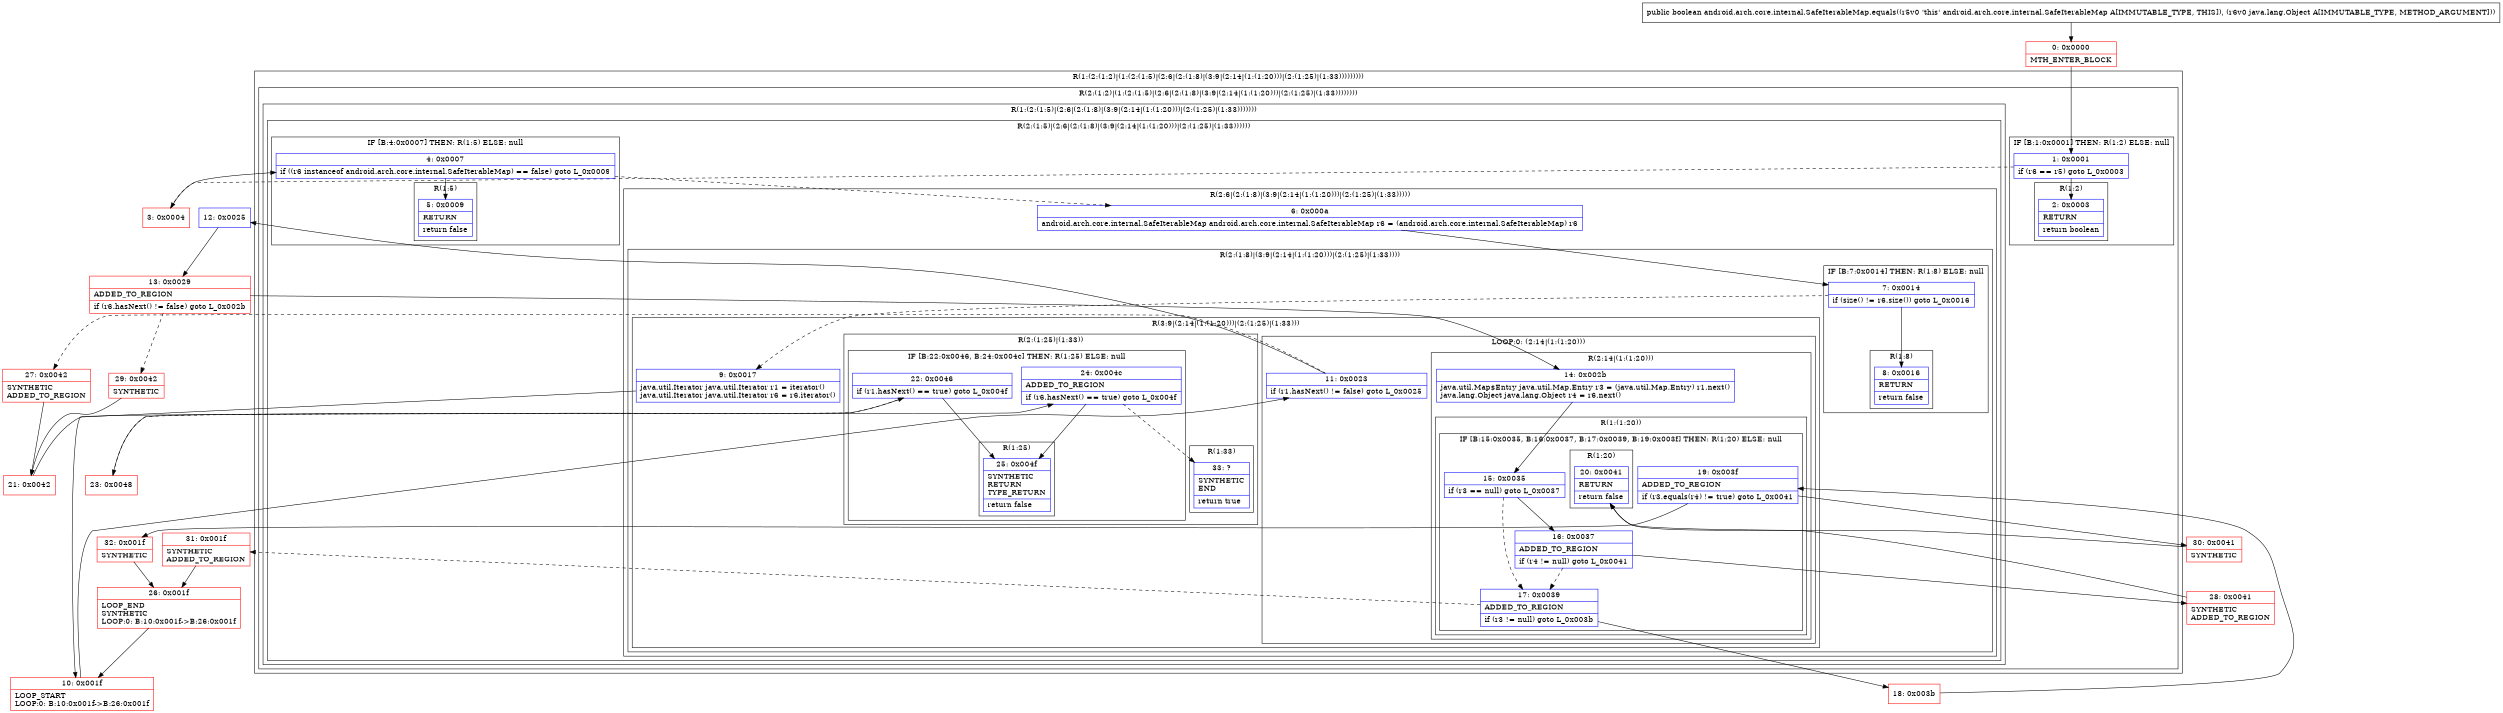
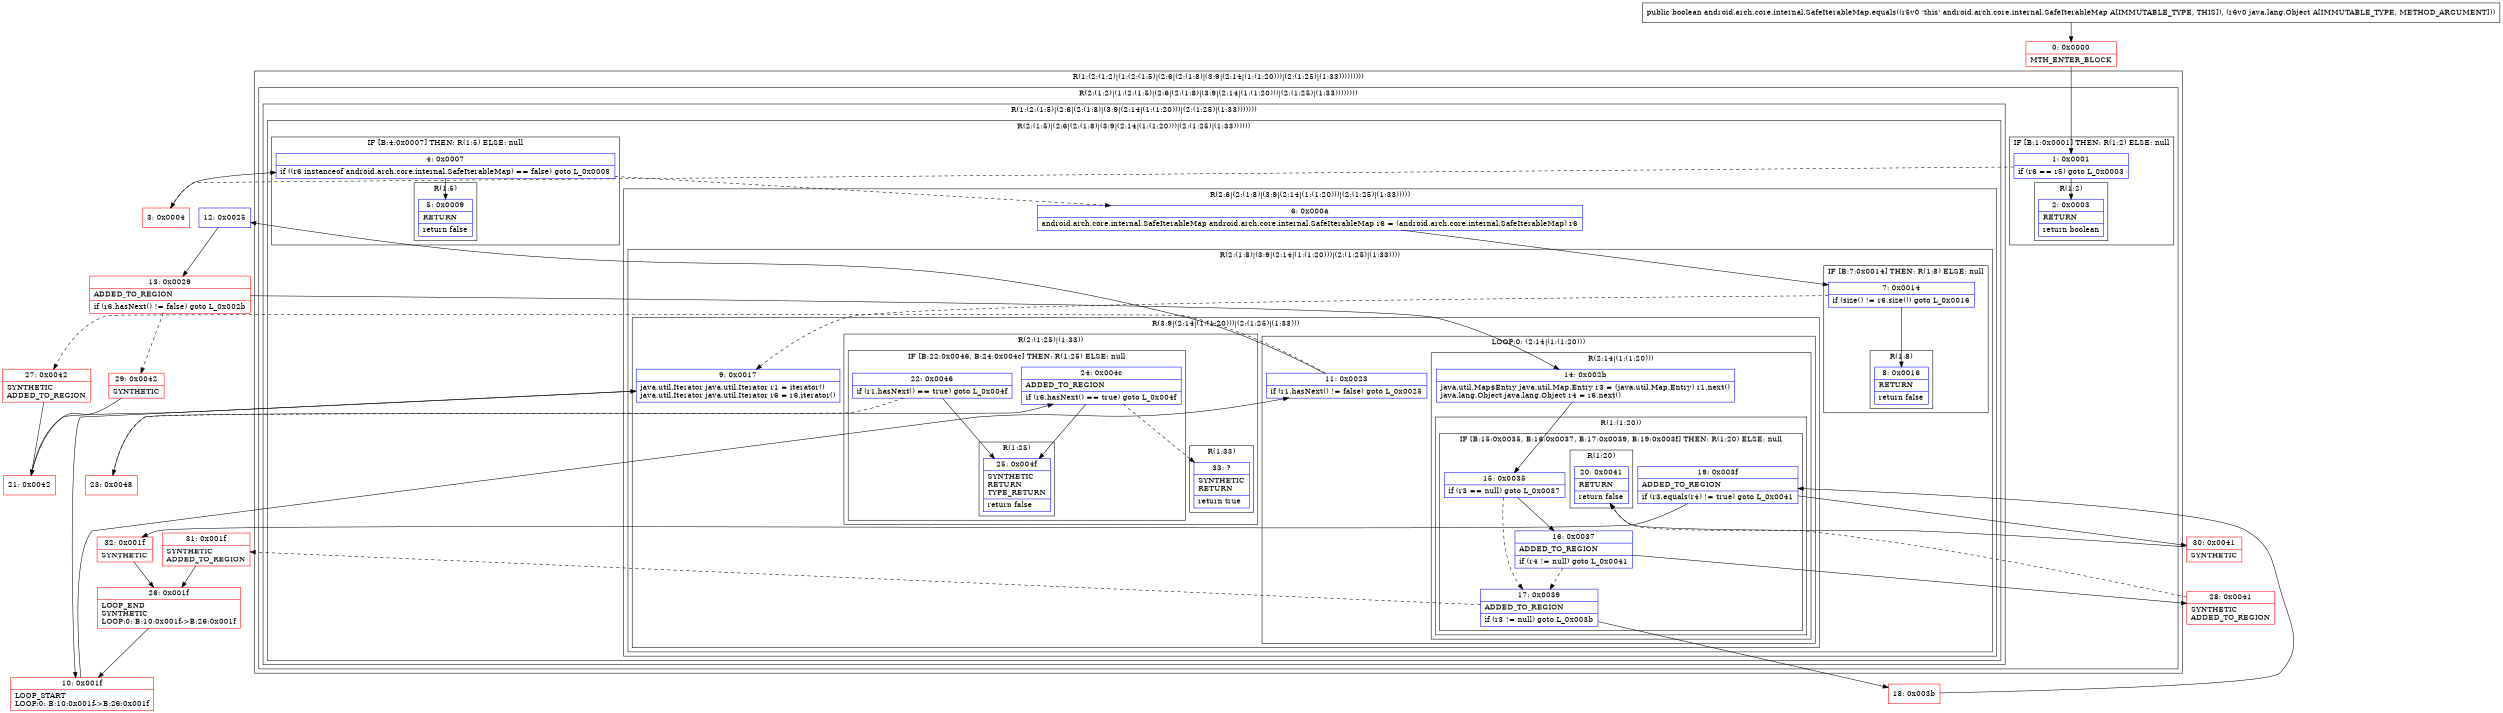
(452, 414) -> (313, 406)
(1207, 489) -> (1215, 489)
(1898, 543) -> (1898, 543)
